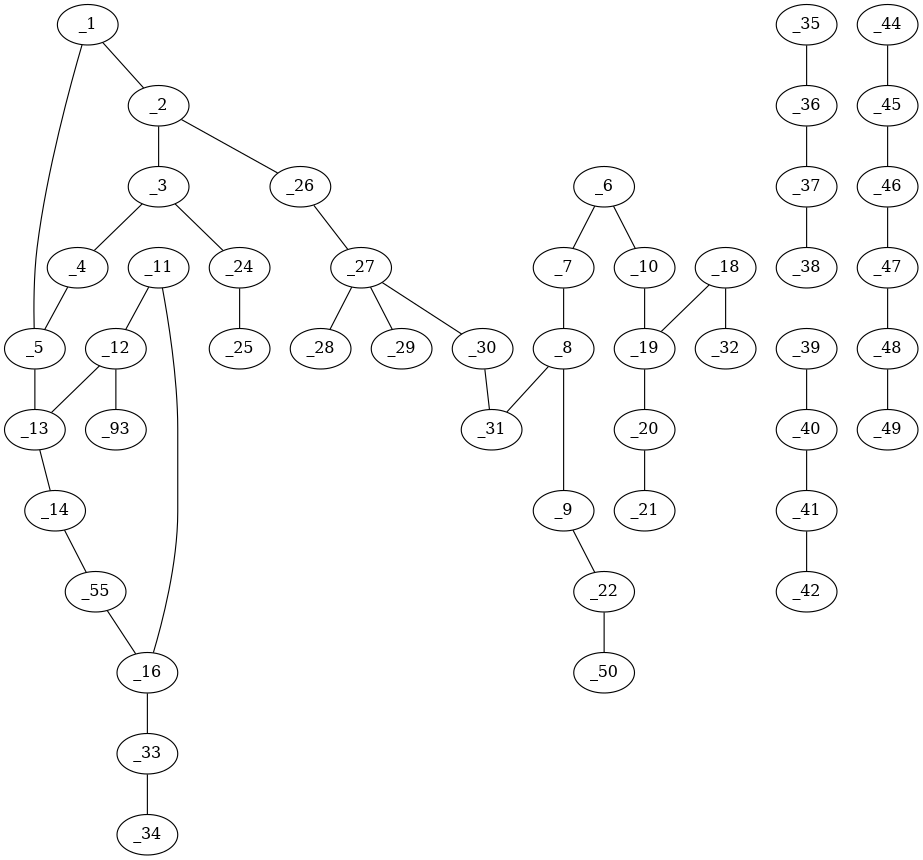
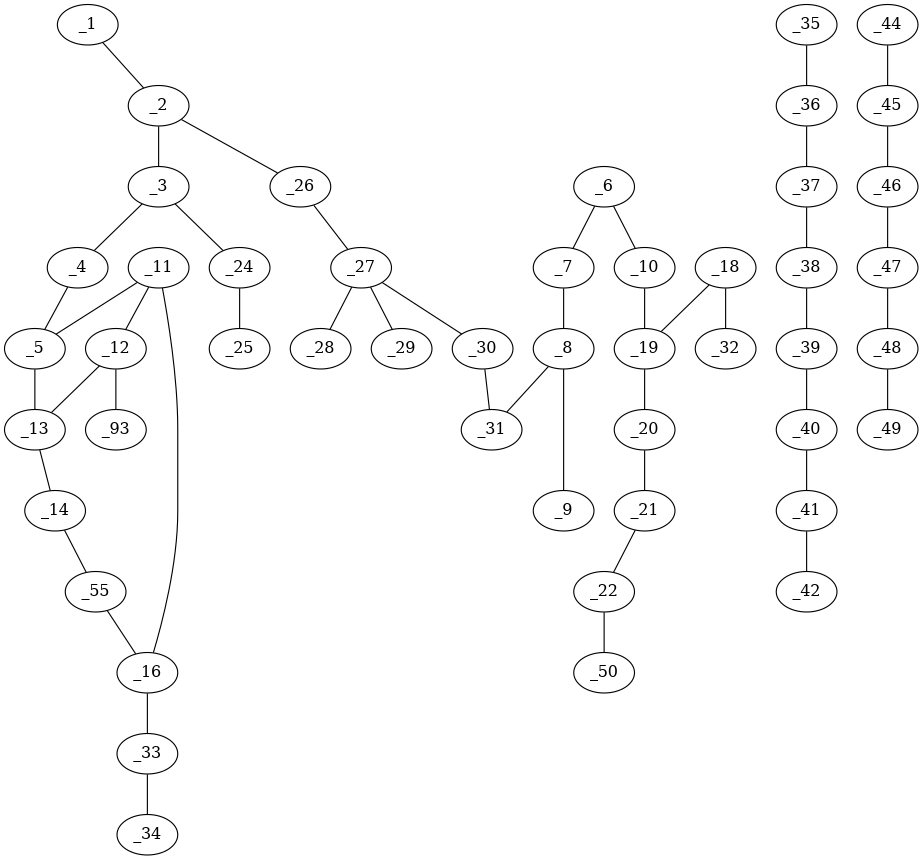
(47, 185) -> (97, 308)
none -> (807, 308)
(584, 551) -> (624, 551)
